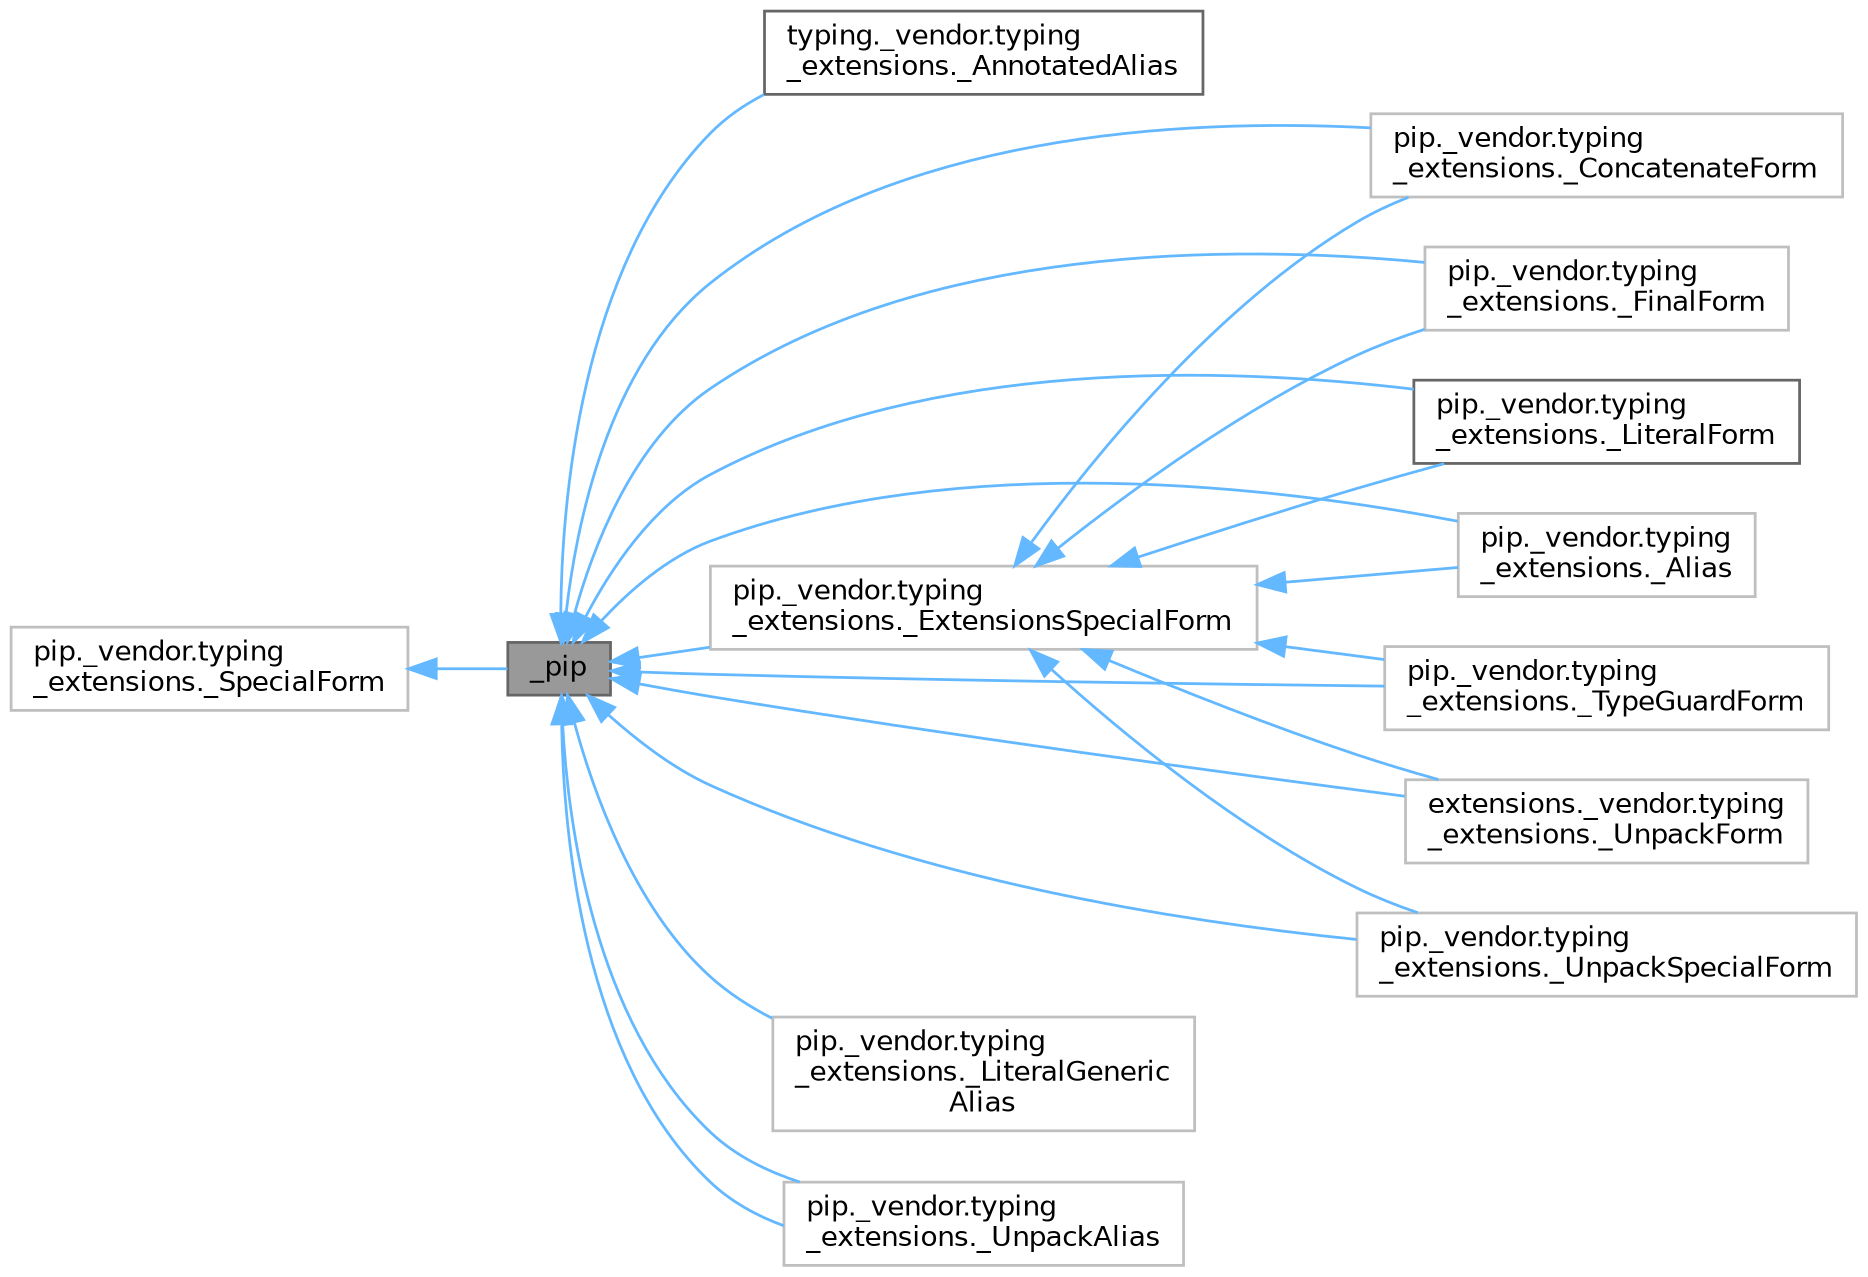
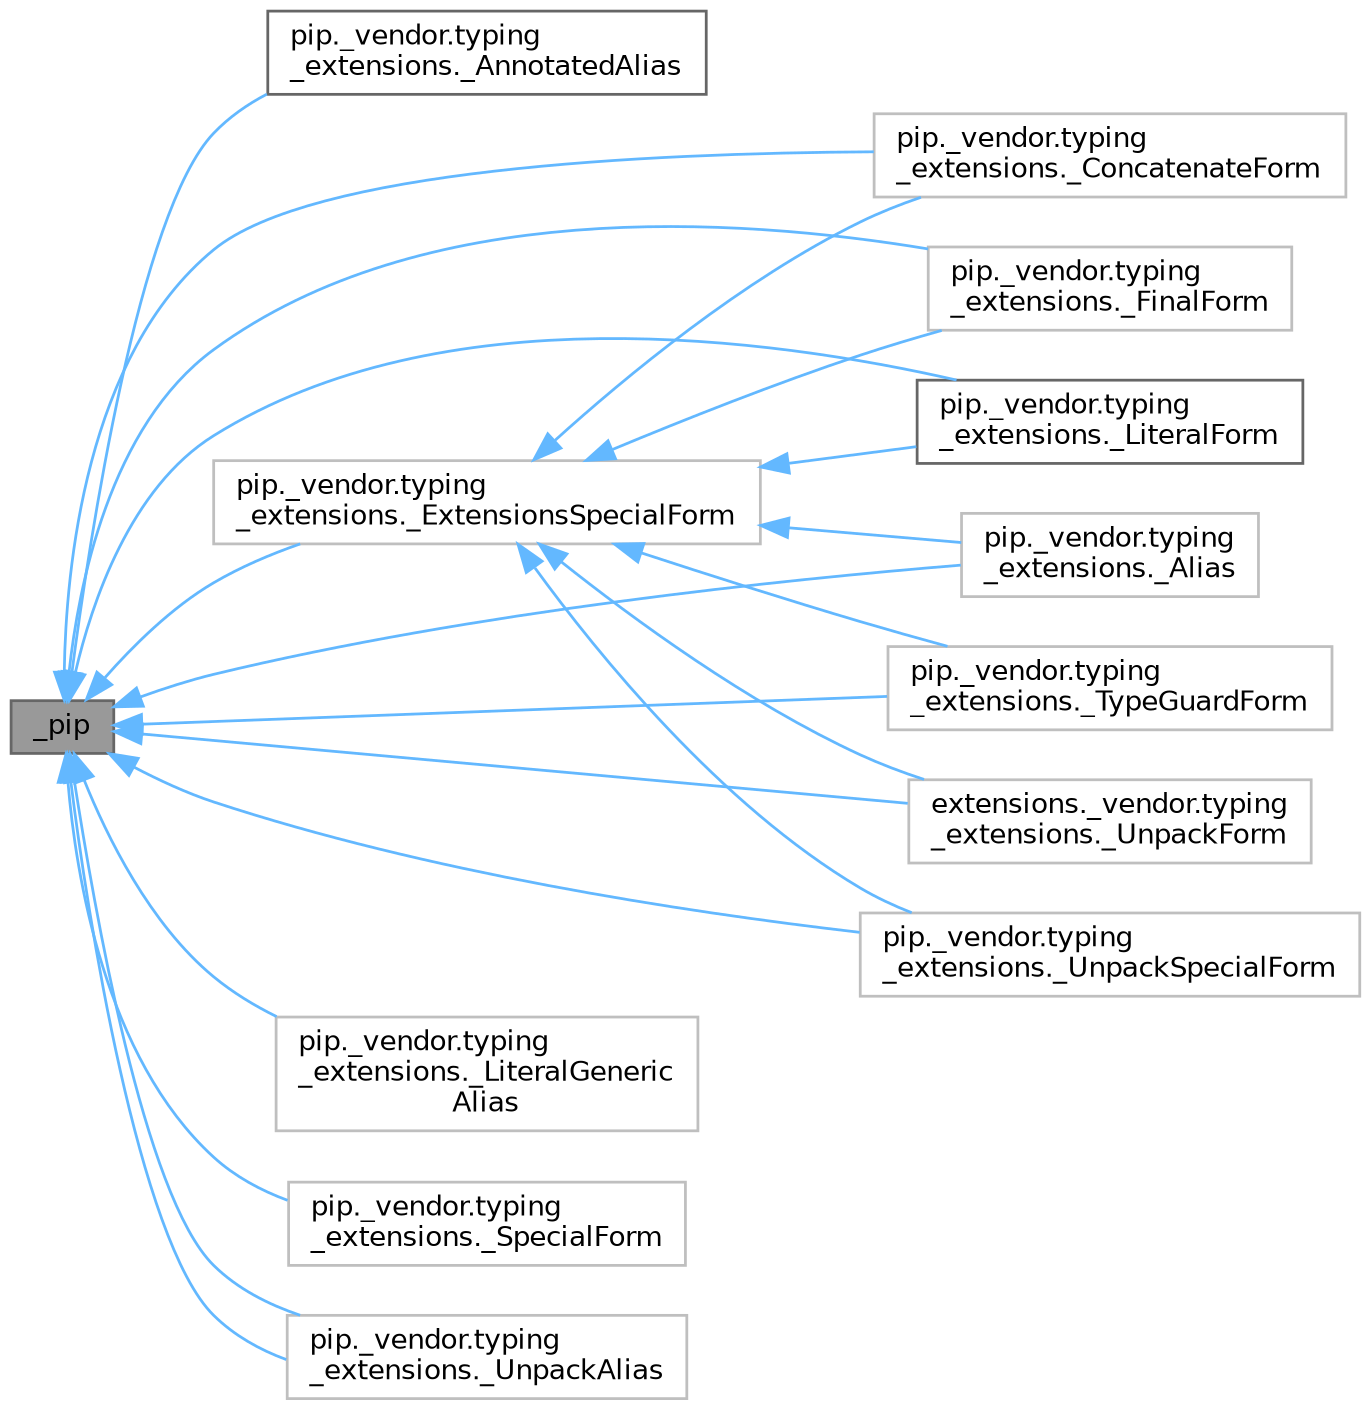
(984, 53) -> (487, 53)
(472, 669) -> (152, 1079)
